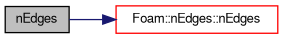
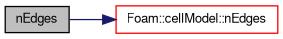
(197, 20) -> (197, 20)
